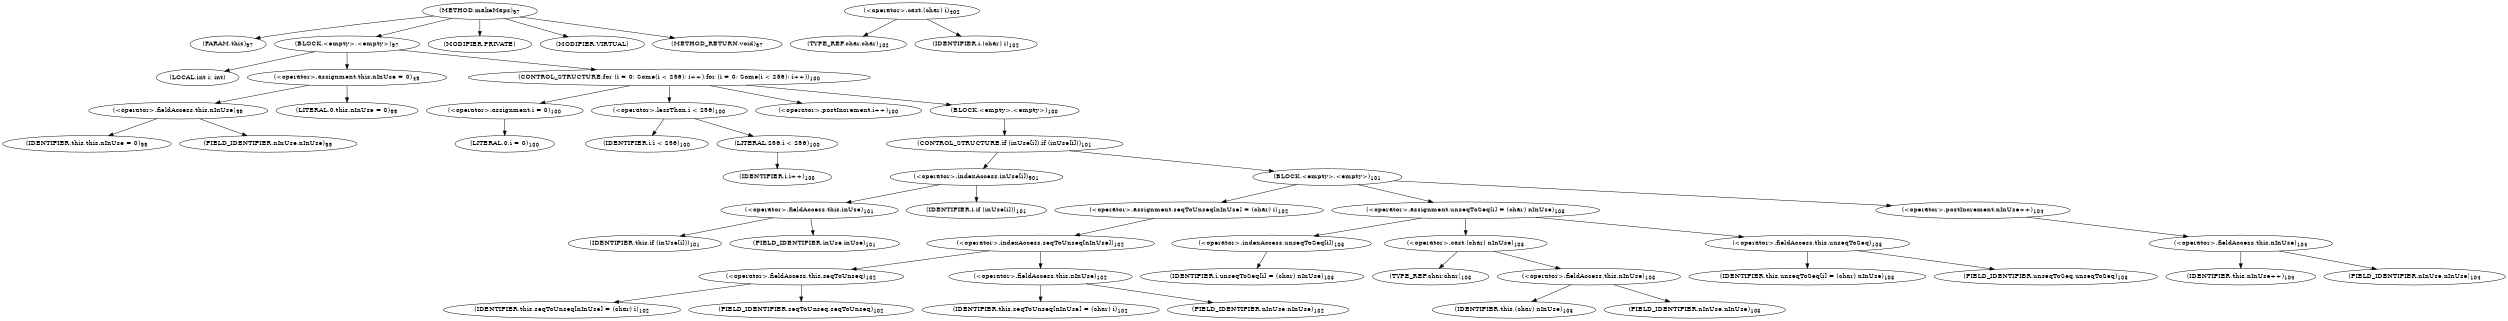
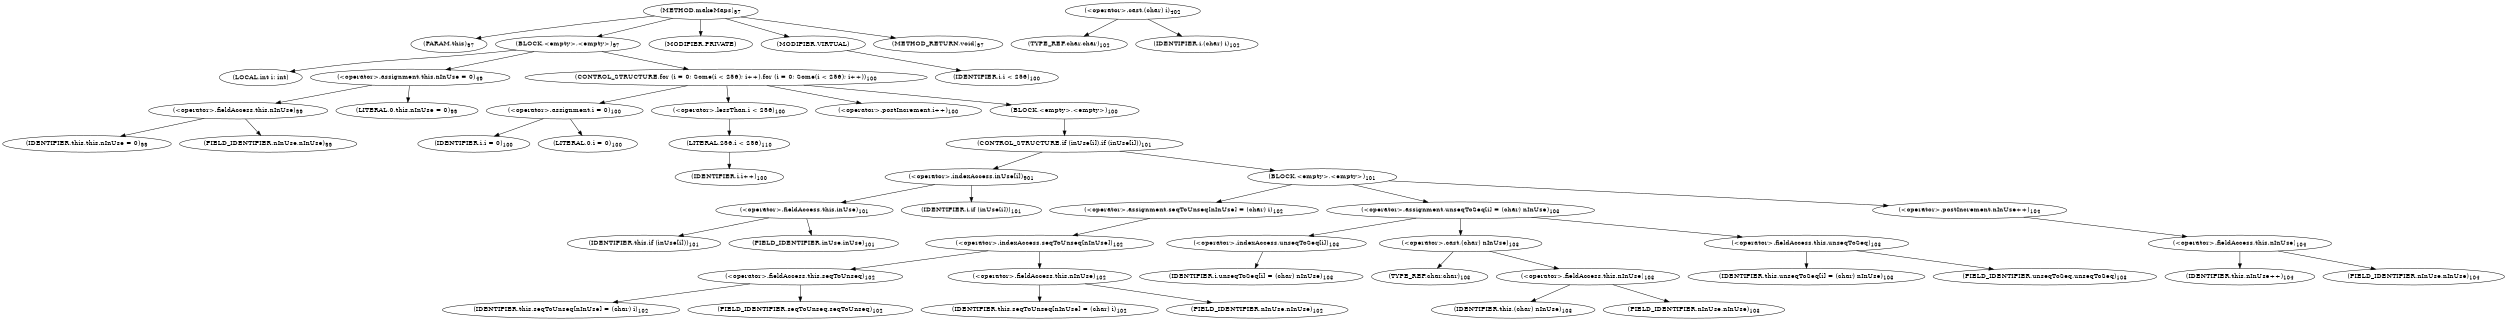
(659, 125) -> (902, 60)
(815, 143) -> (767, 143)
none -> (474, 144)
